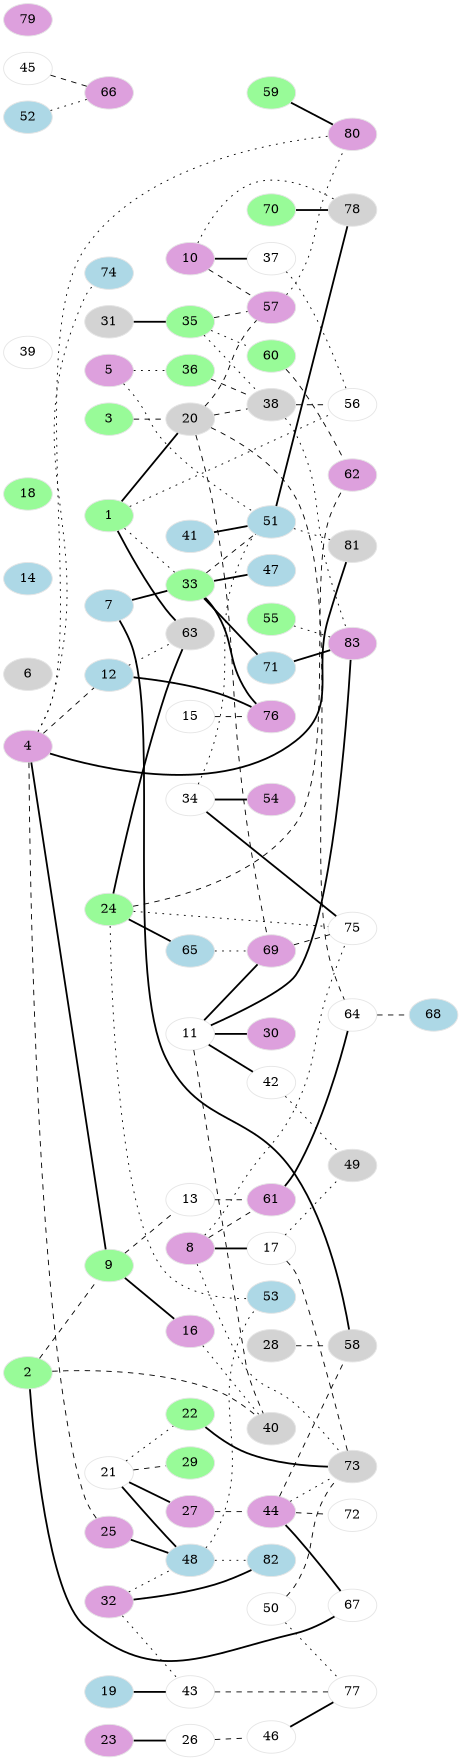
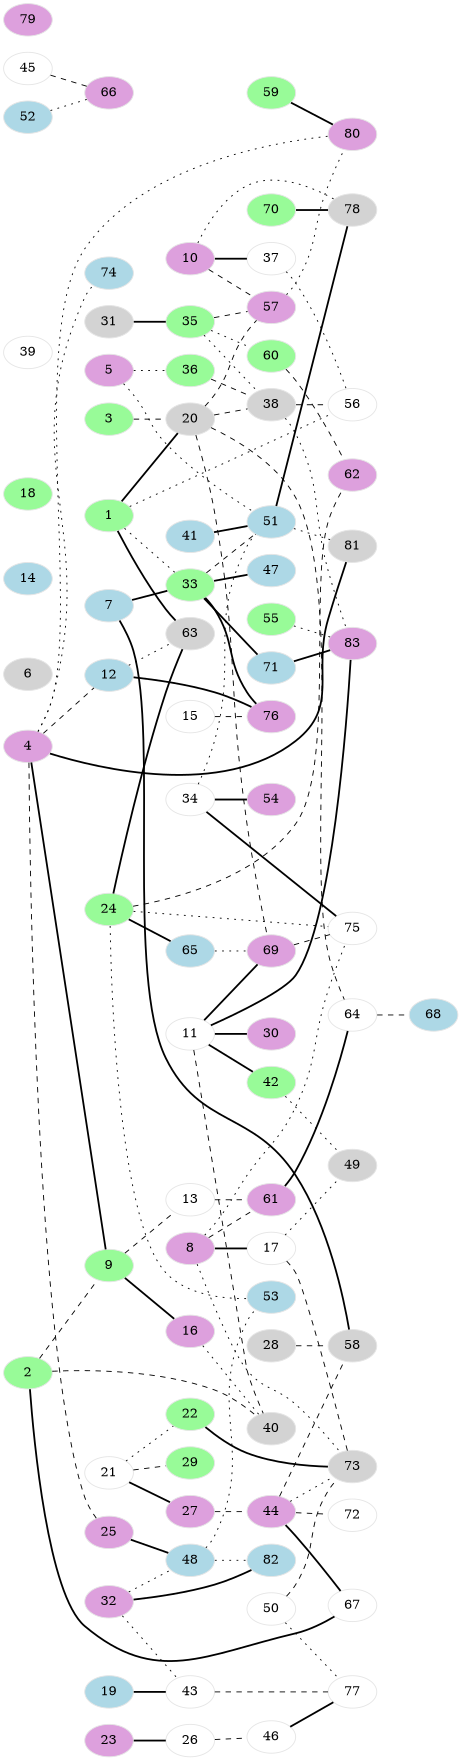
(271, 1083) -> (271, 1083)
(149, 1517) -> none
